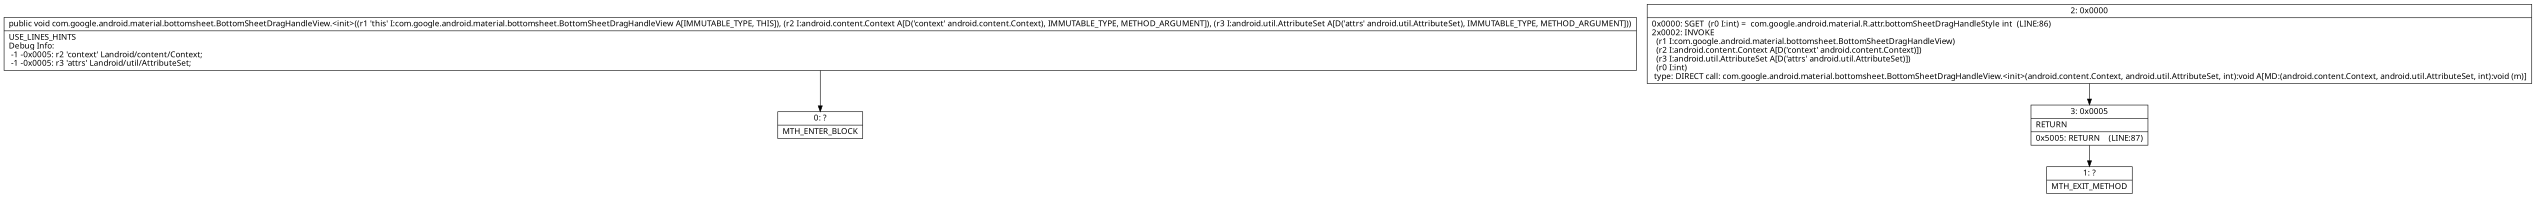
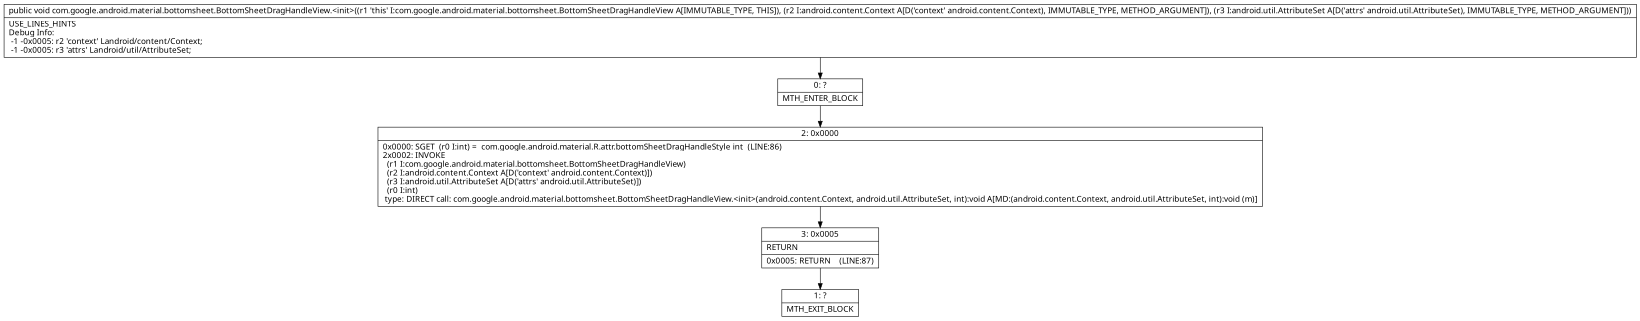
none -> (820, 113)
(2089, 138) -> (820, 261)
(2089, 187) -> (820, 309)
